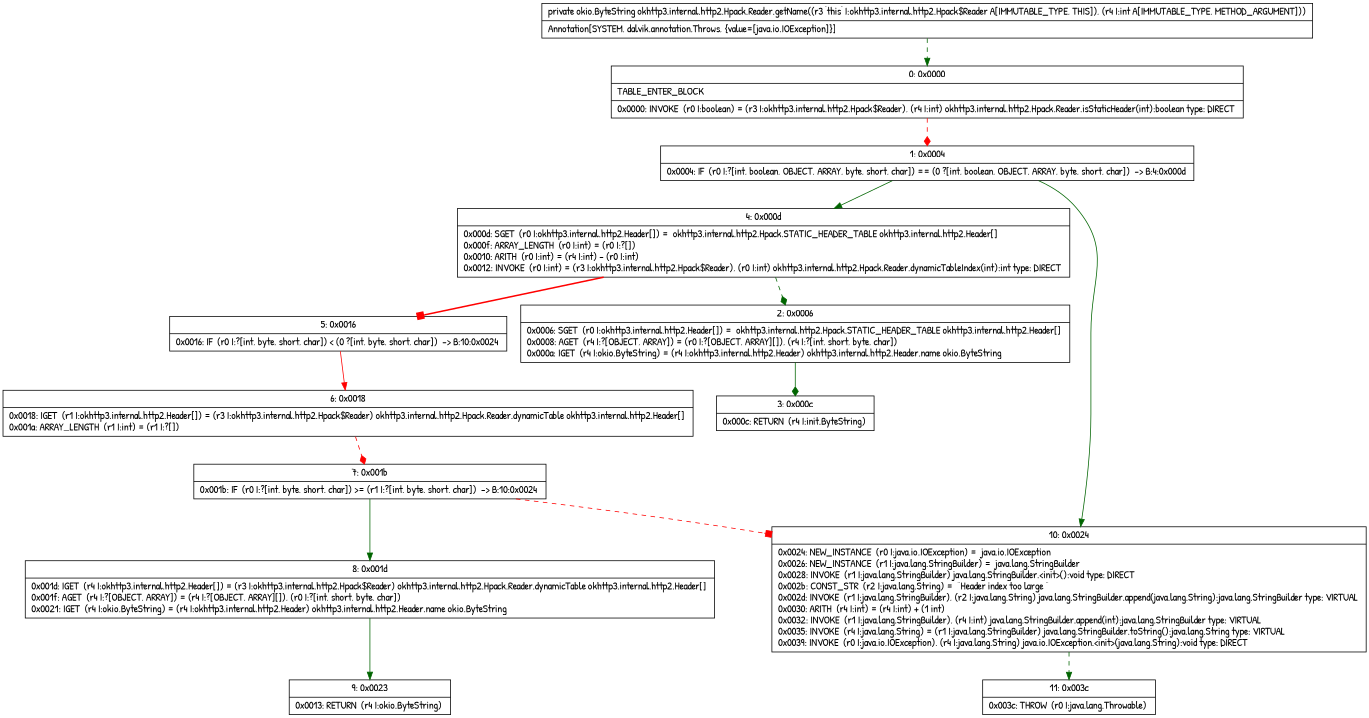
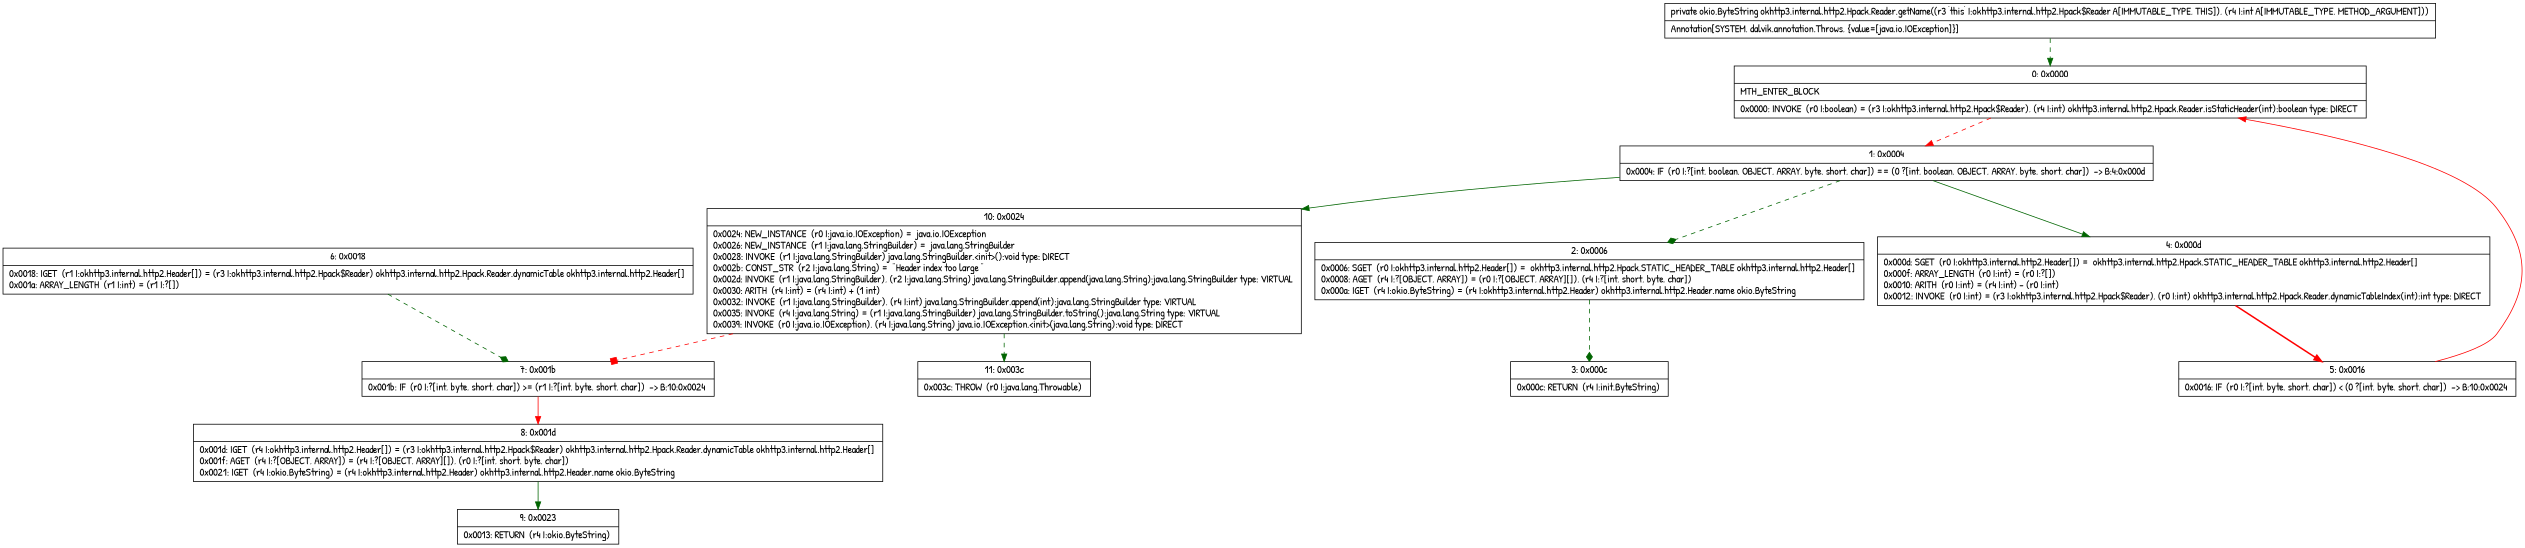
(661, 92) -> (1780, 92)
(927, 127) -> (1962, 130)
(779, 287) -> (1758, 210)
(514, 296) -> (2275, 331)
(342, 367) -> (2473, 188)
(795, 375) -> (1589, 326)
(359, 446) -> (444, 326)
(640, 515) -> (676, 347)
(370, 526) -> (538, 406)
